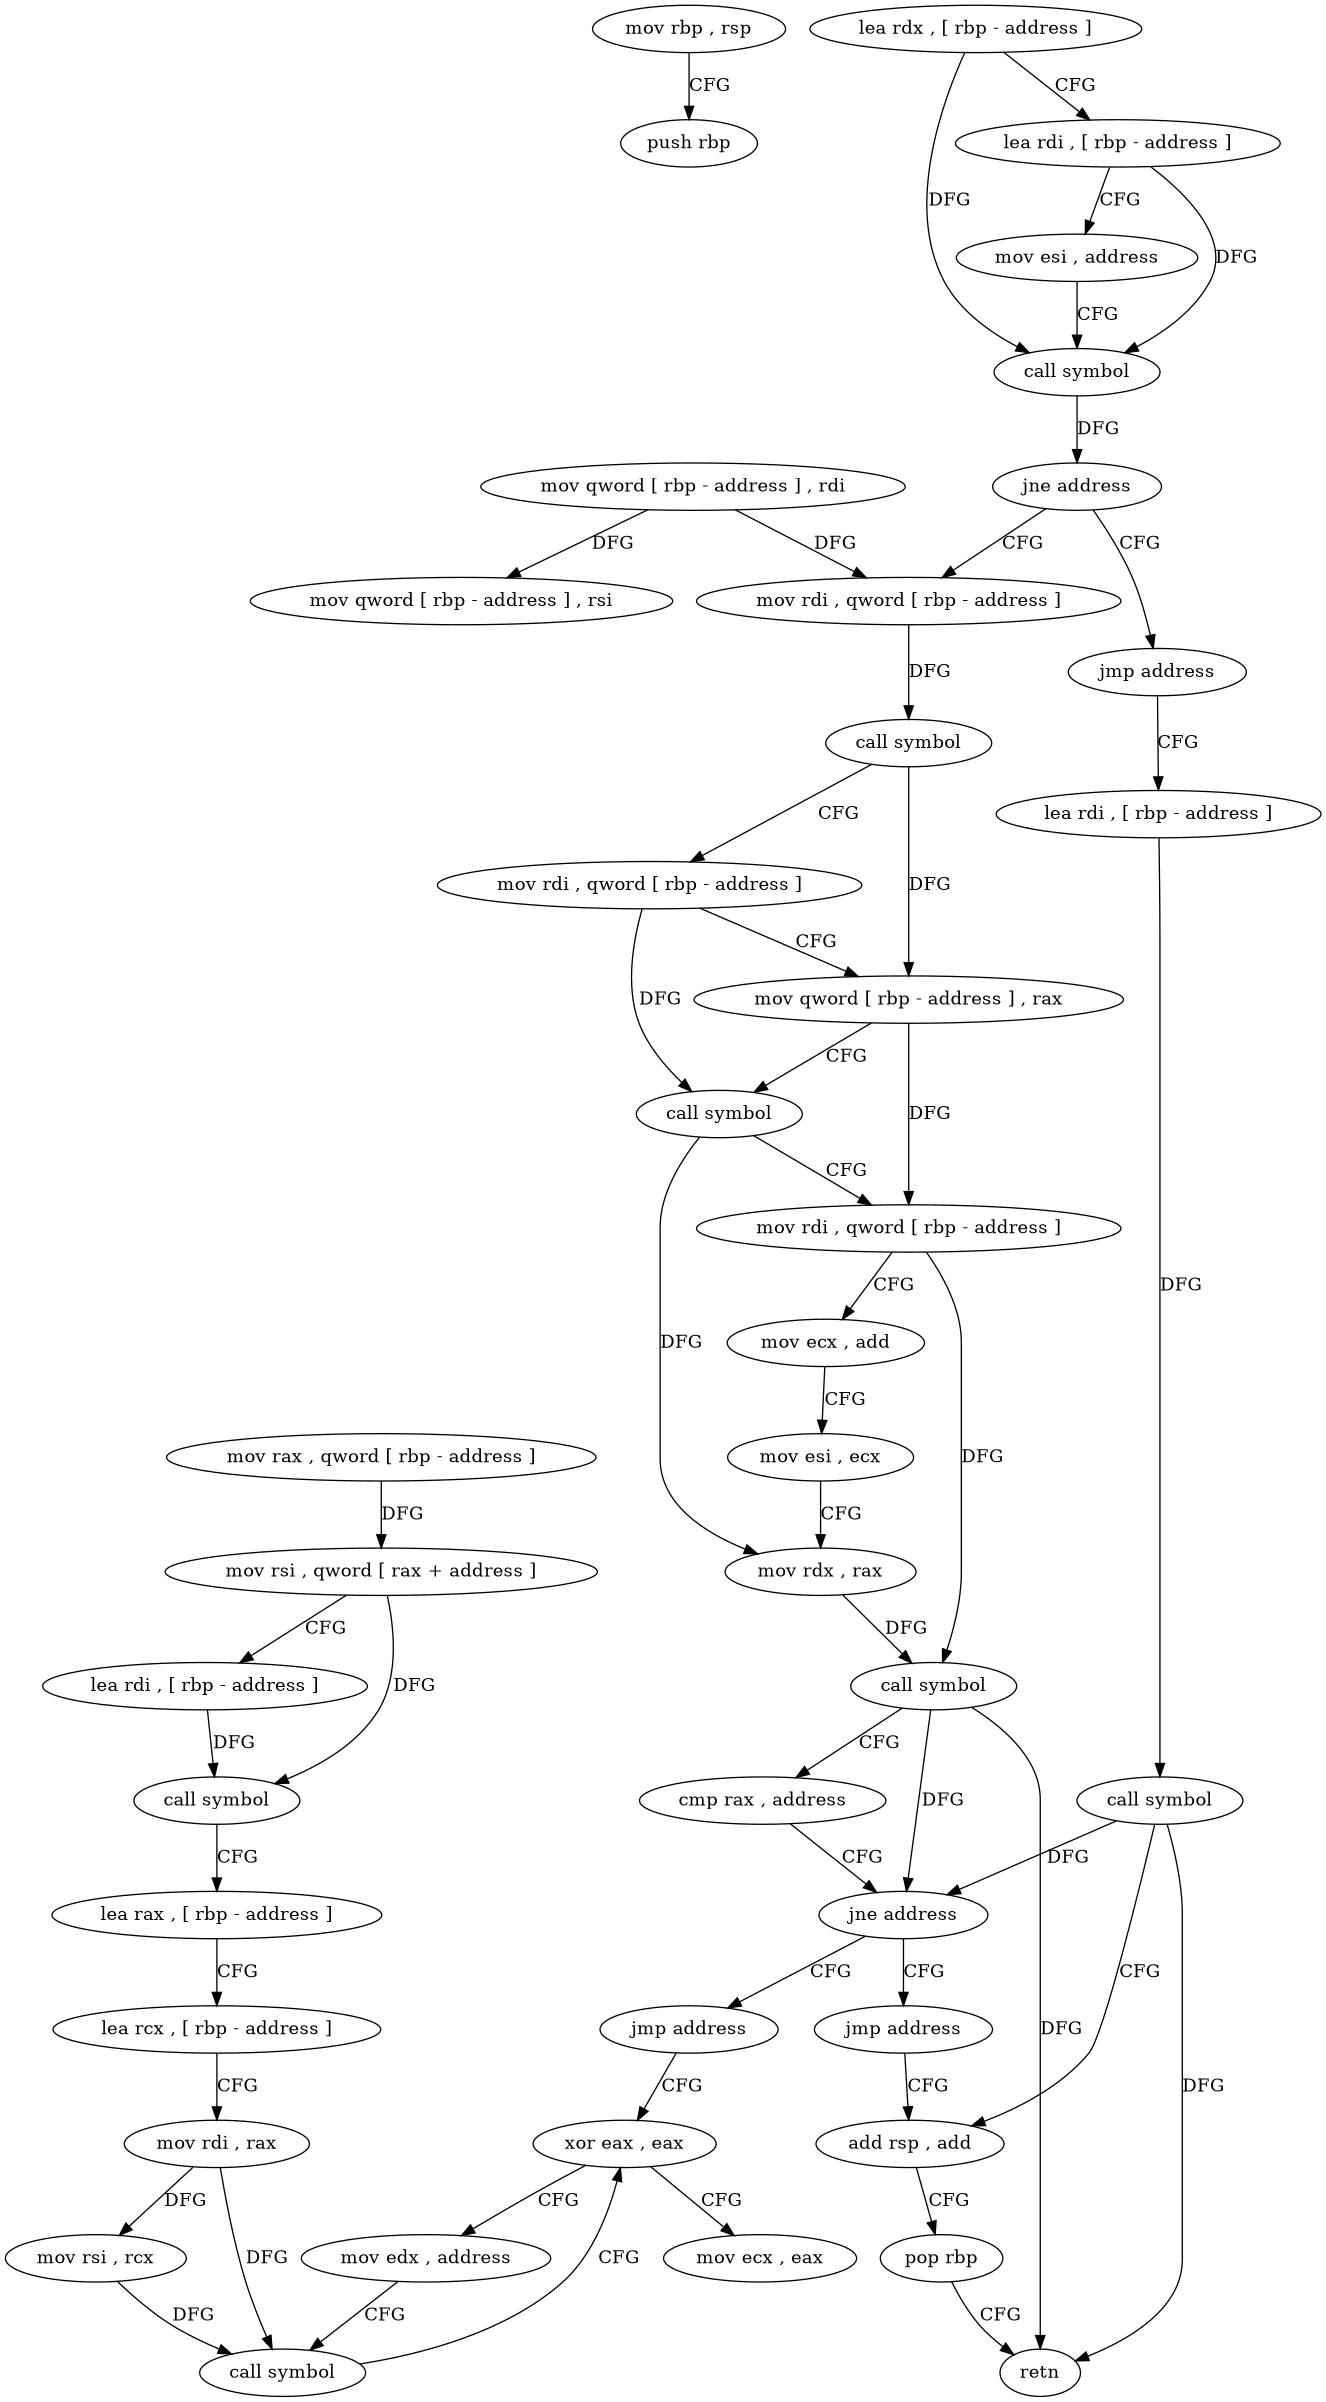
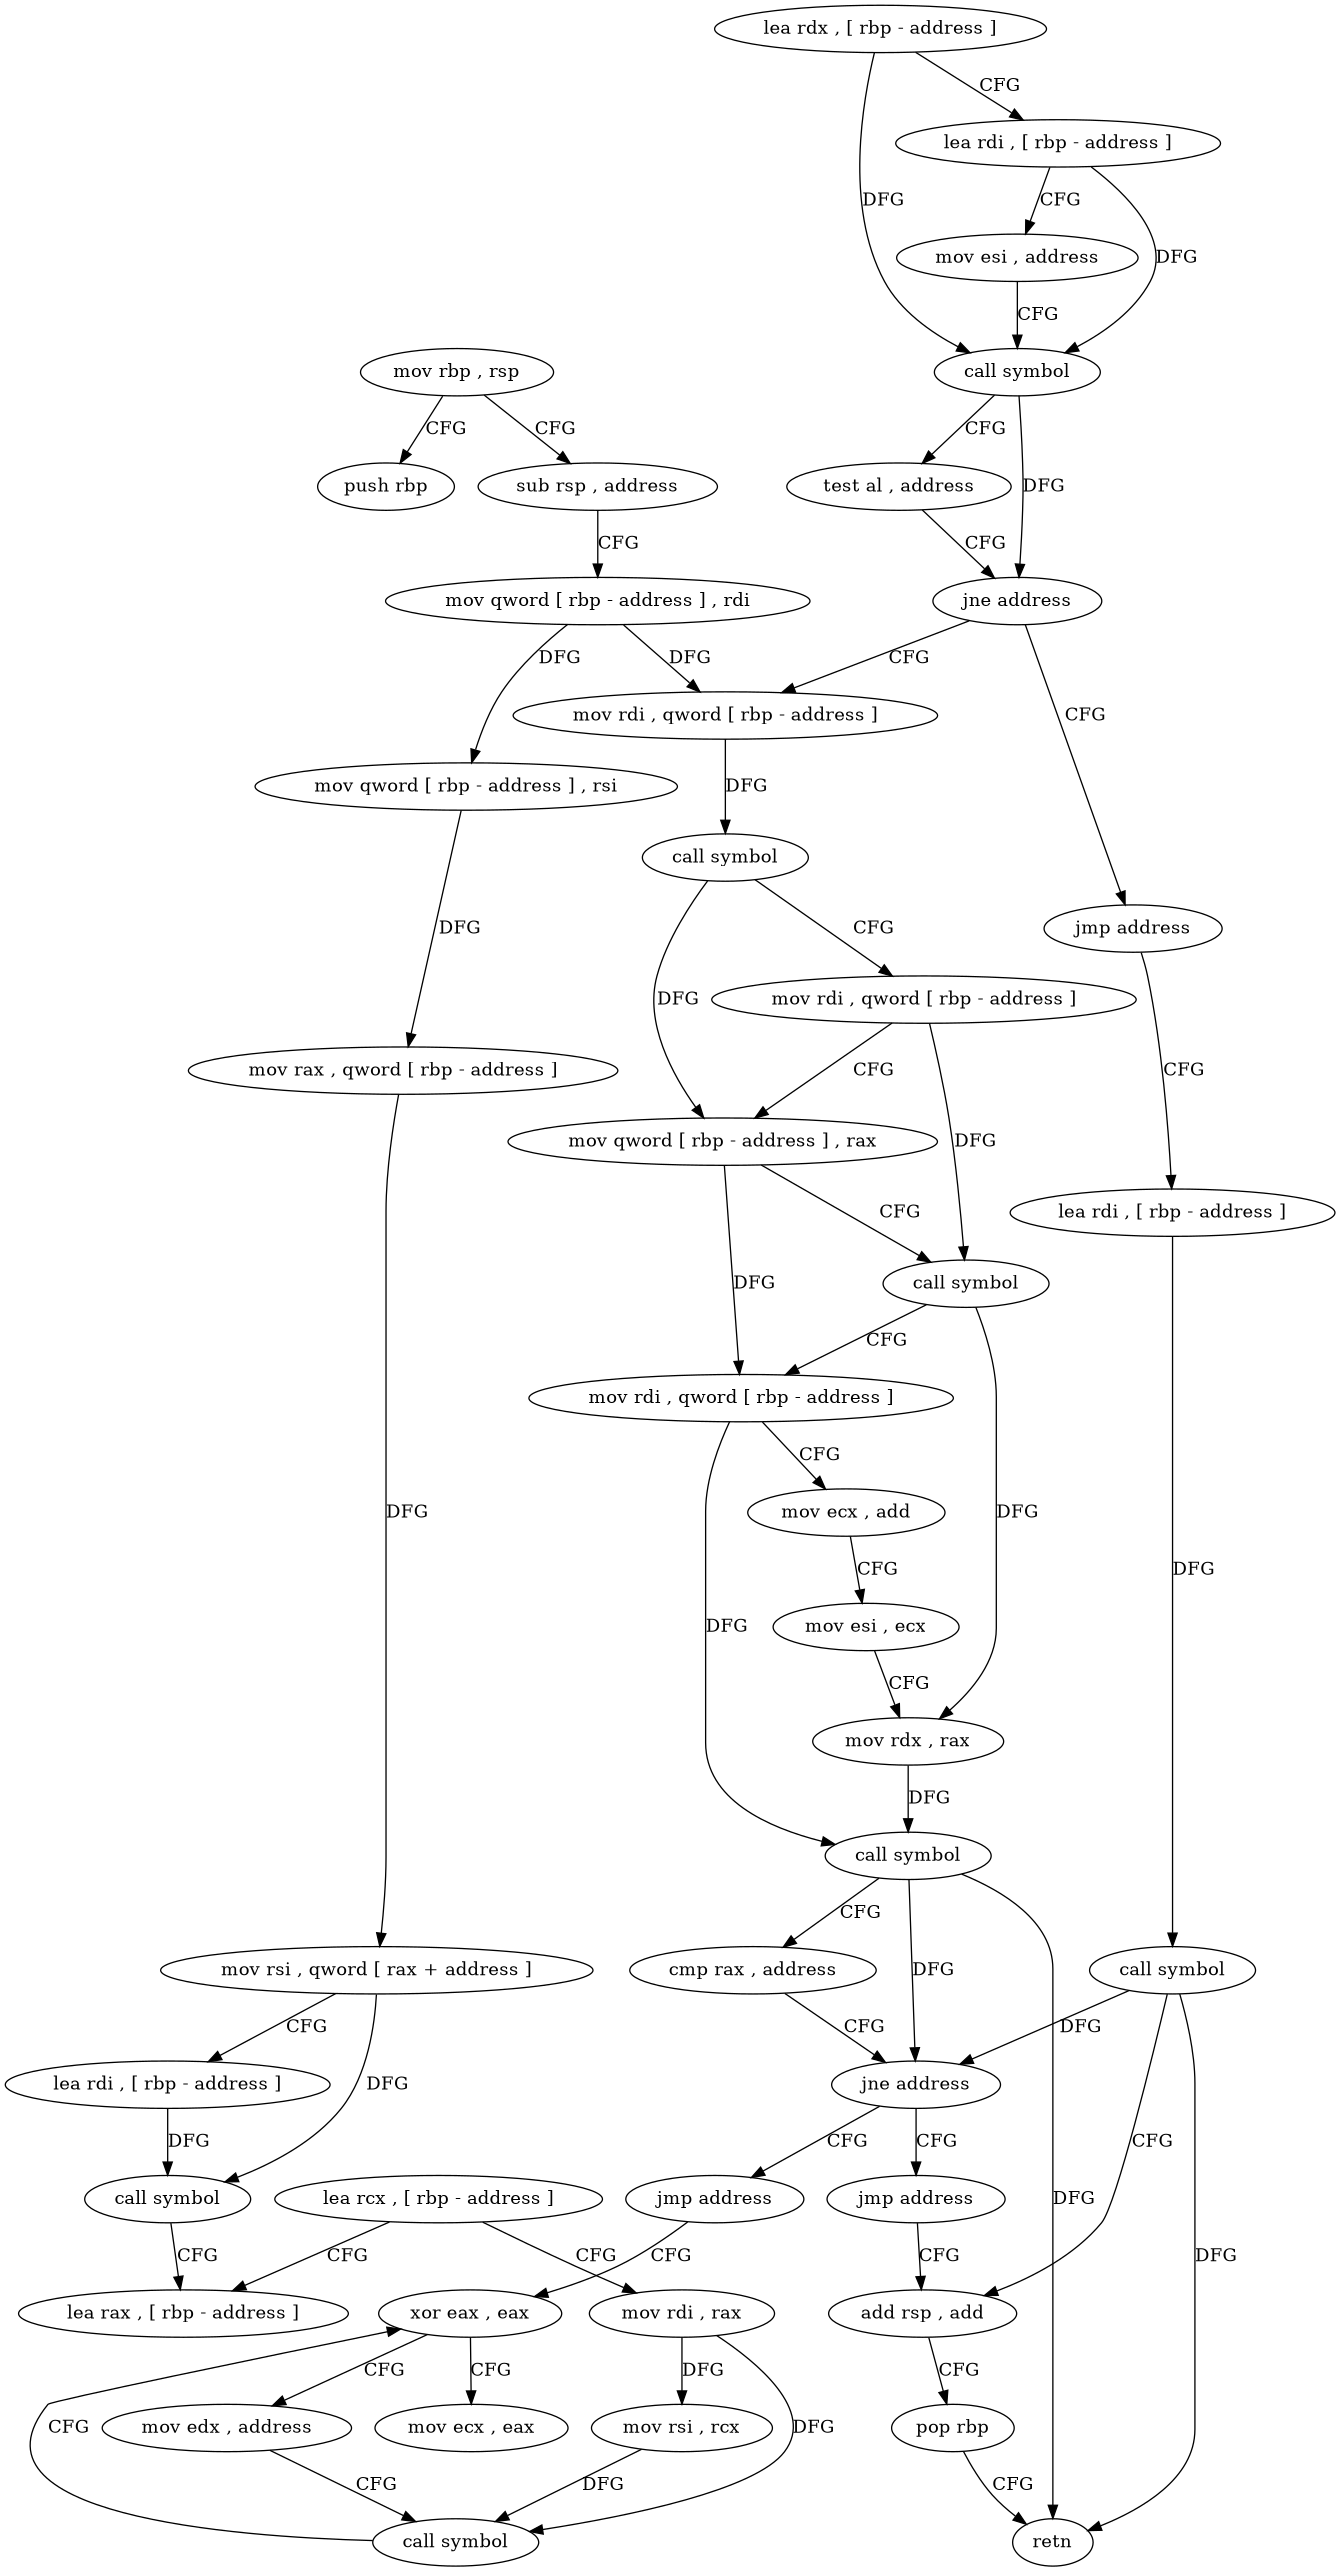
none -> (598, 487)
none -> (899, 487)
none -> (436, 922)
(217, 1966) -> (317, 2254)
